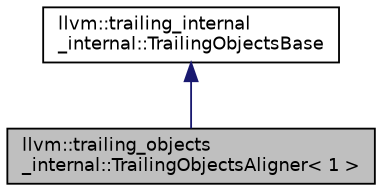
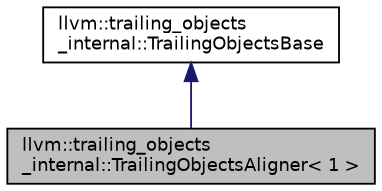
(191, 35) -> (191, 35)
